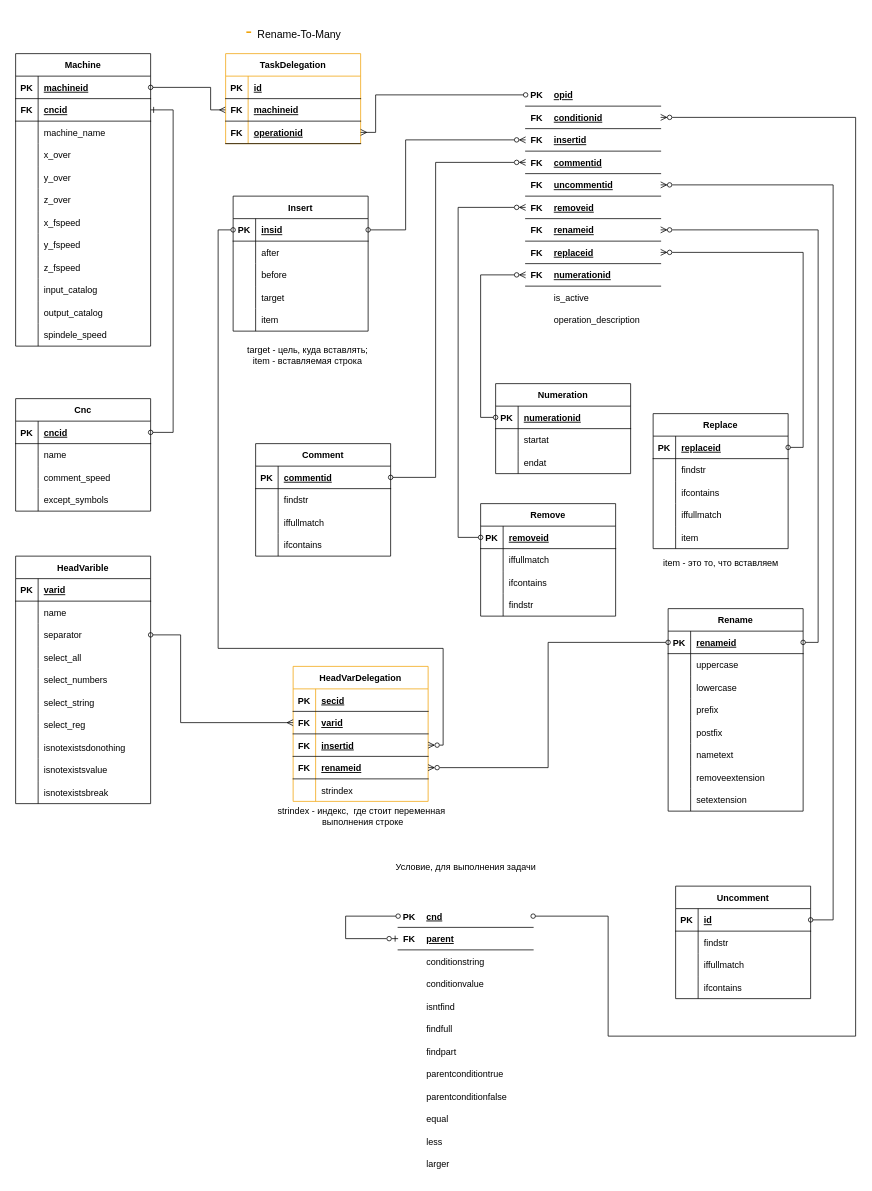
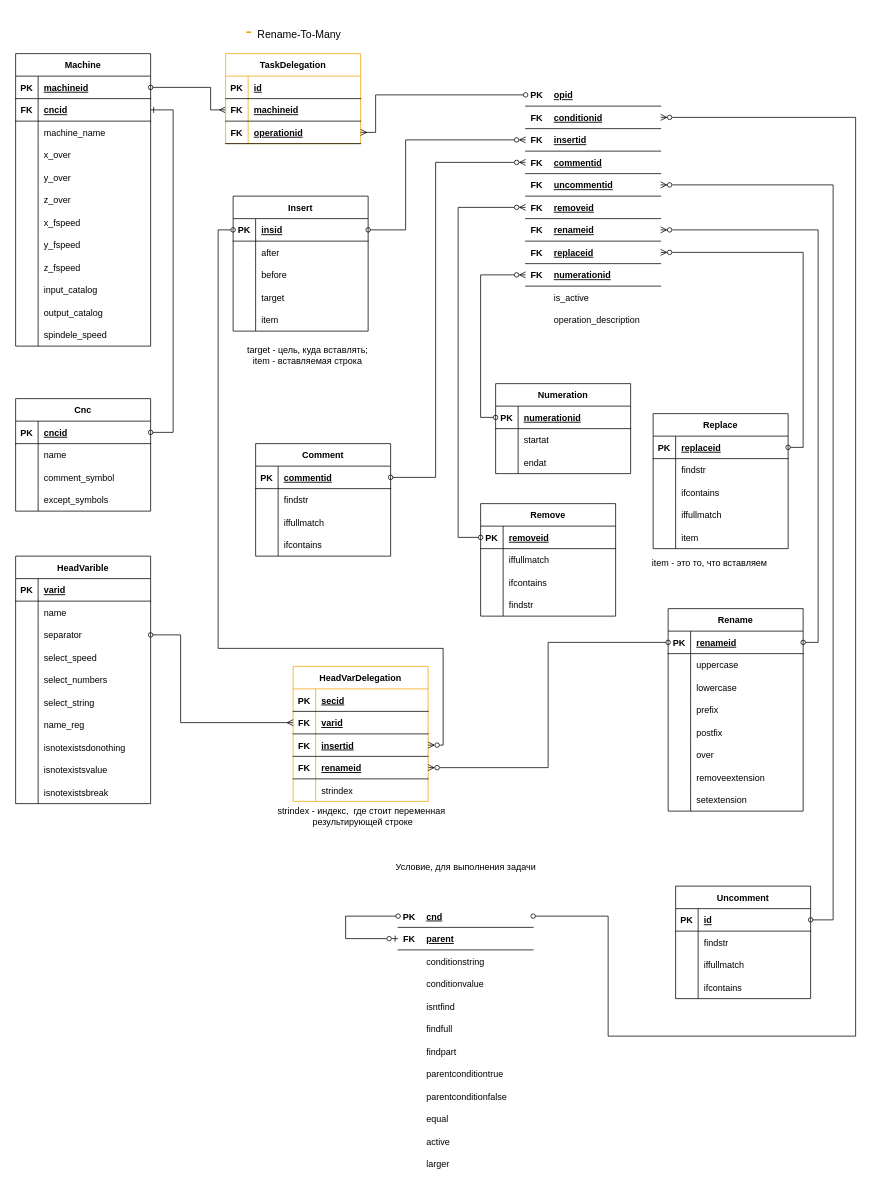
(76, 478) -> (78, 478)
(720, 564) -> (709, 564)
(65, 658) -> (73, 658)
(68, 725) -> (64, 725)
(716, 755) -> (706, 755)
(362, 816) -> (362, 816)
(435, 1142) -> (440, 1142)
